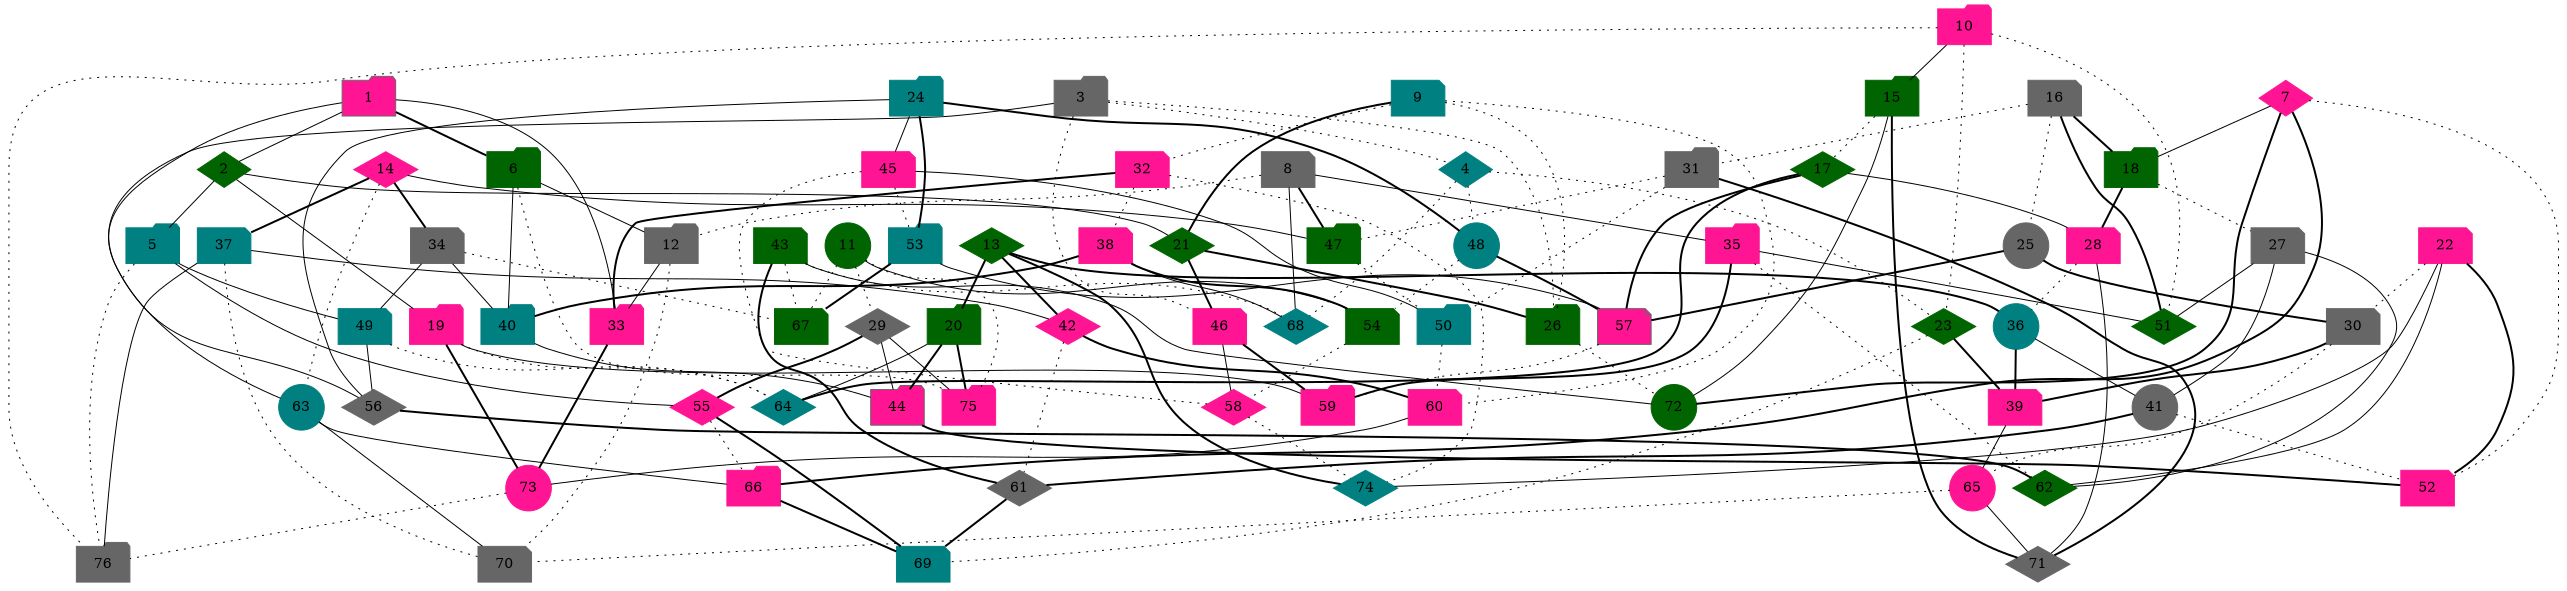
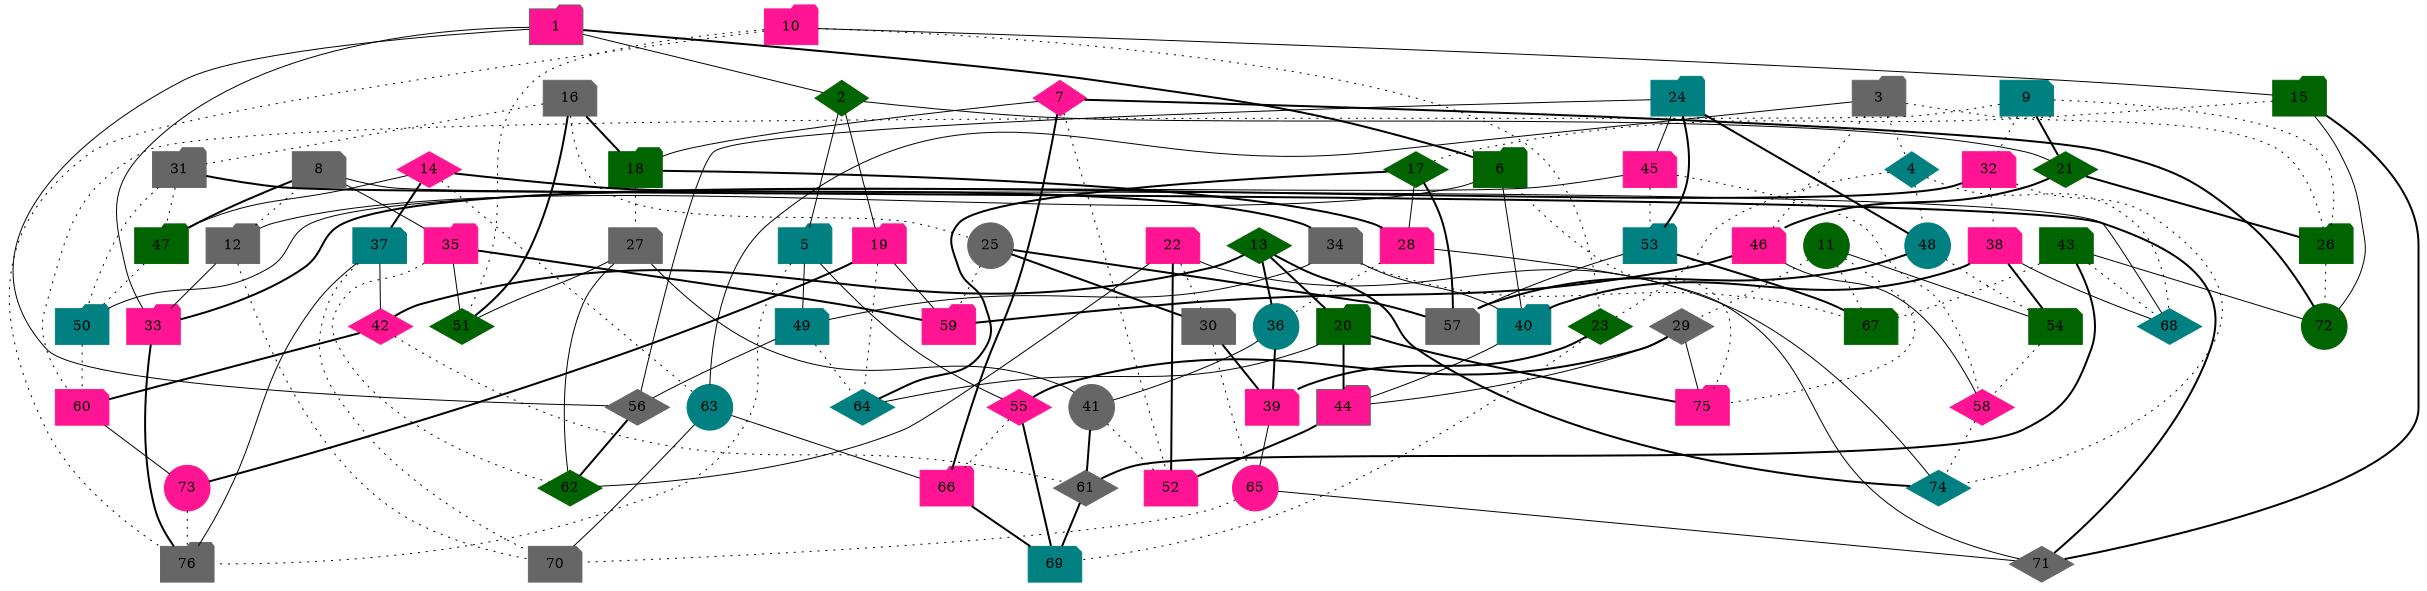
(1624, 326) -> (1453, 326)
(1496, 371) -> (973, 279)
(573, 406) -> (146, 448)
